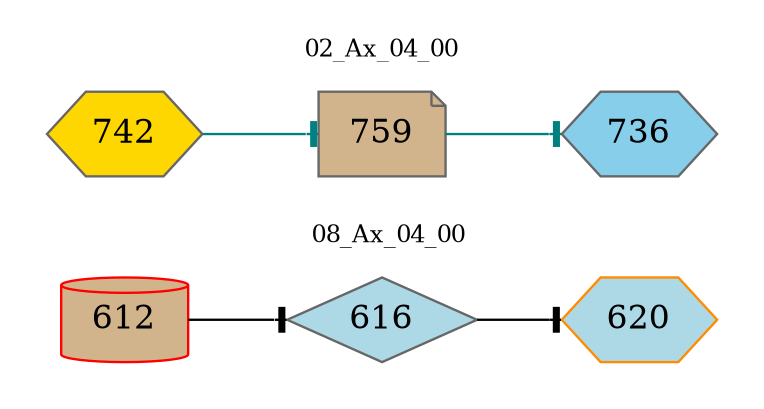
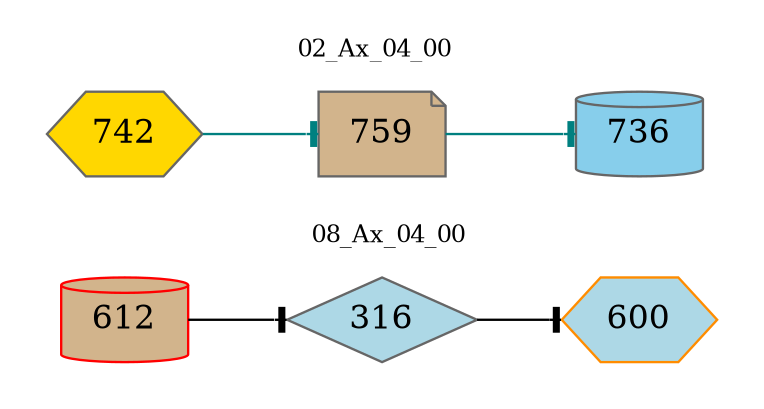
(639, 134) -> (639, 134)
(382, 320) -> (382, 320)
(639, 320) -> (639, 320)
